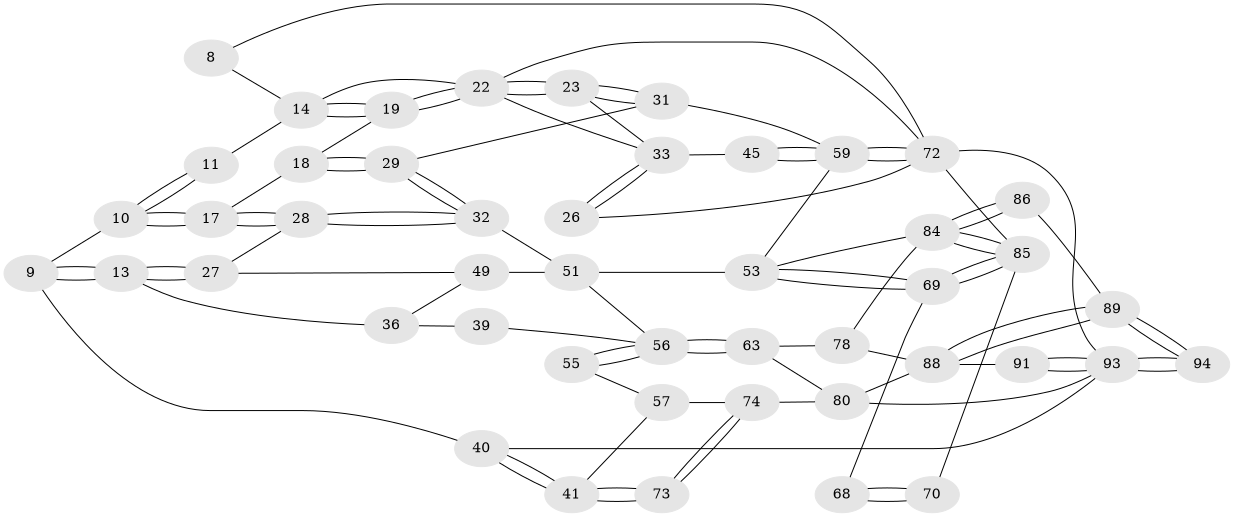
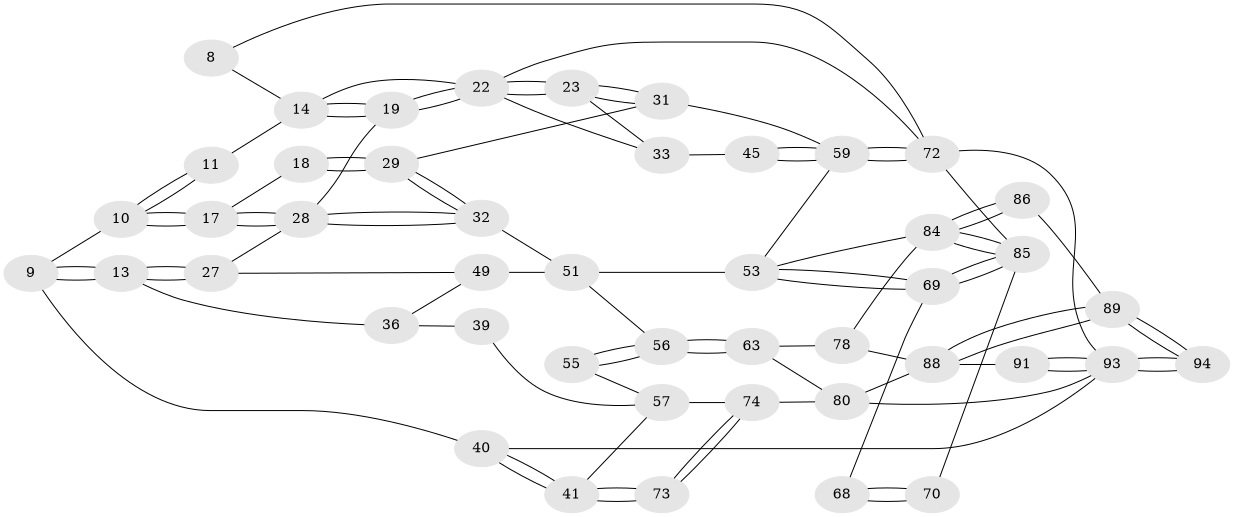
(347, 137) -> (346, 164)
(572, 218) -> none
(572, 334) -> (554, 396)
